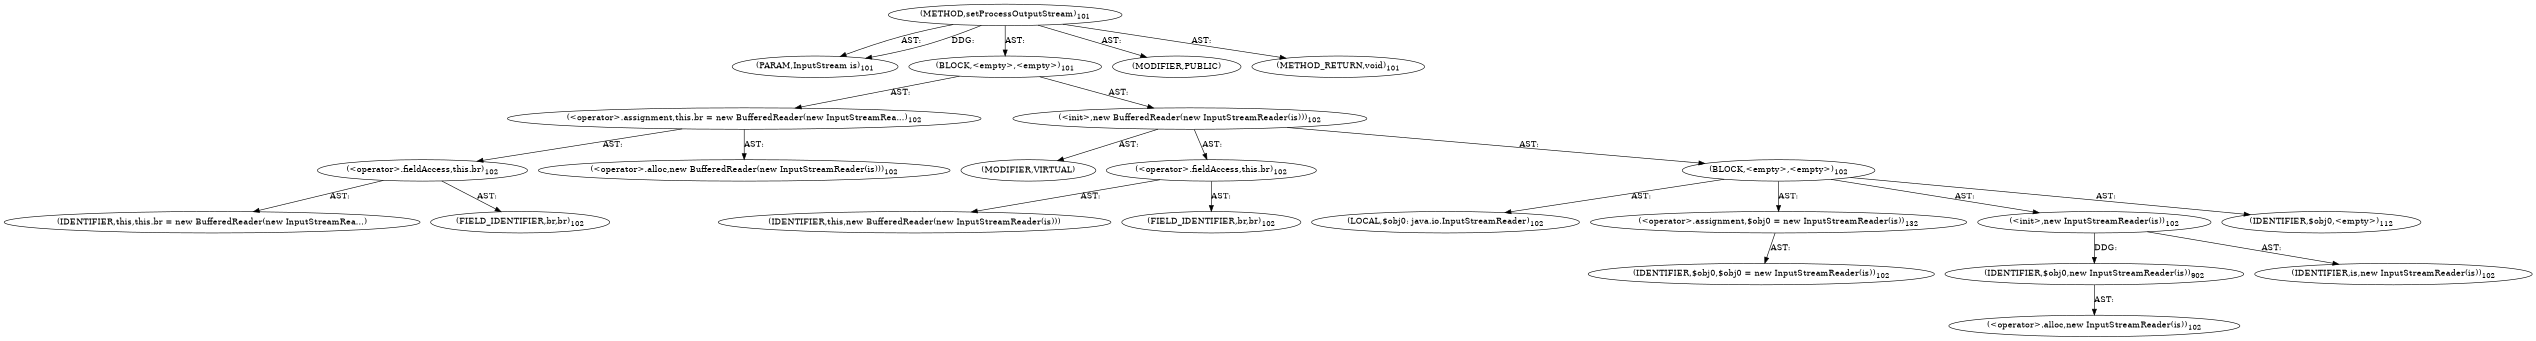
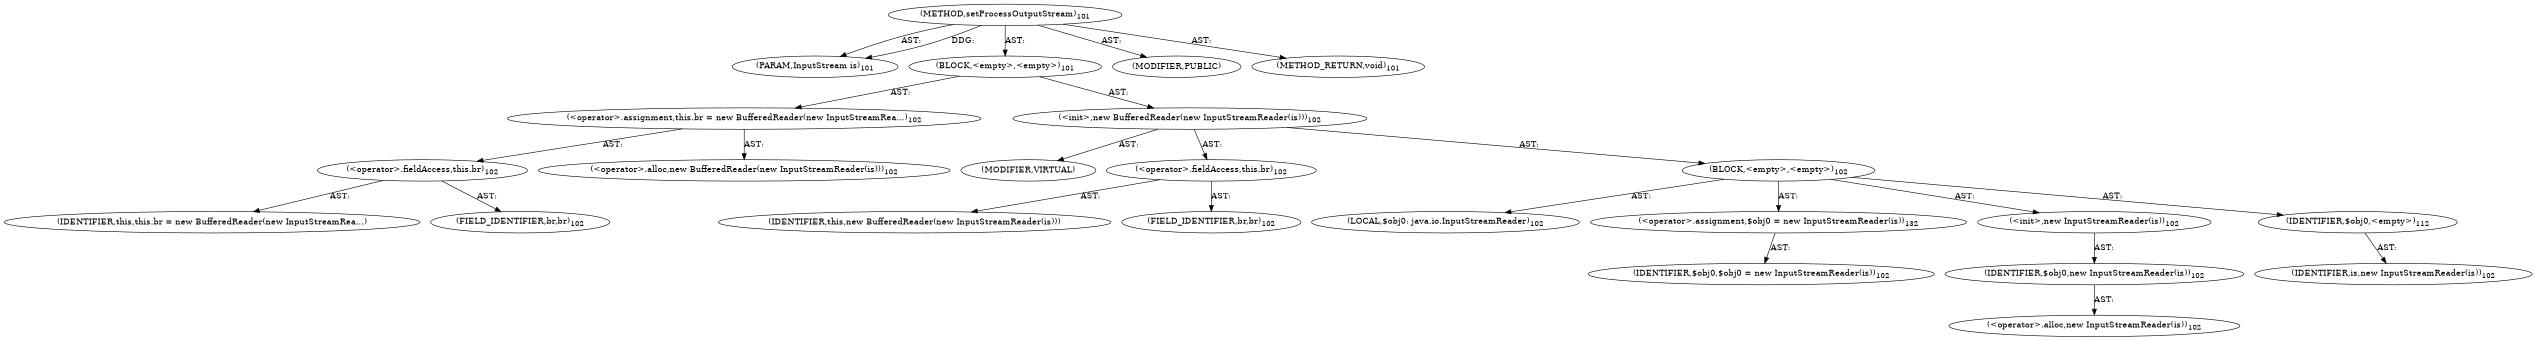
(2107, 248) -> (2106, 248)
(2240, 248) -> (2374, 246)
(2198, 273) -> (2198, 273)
